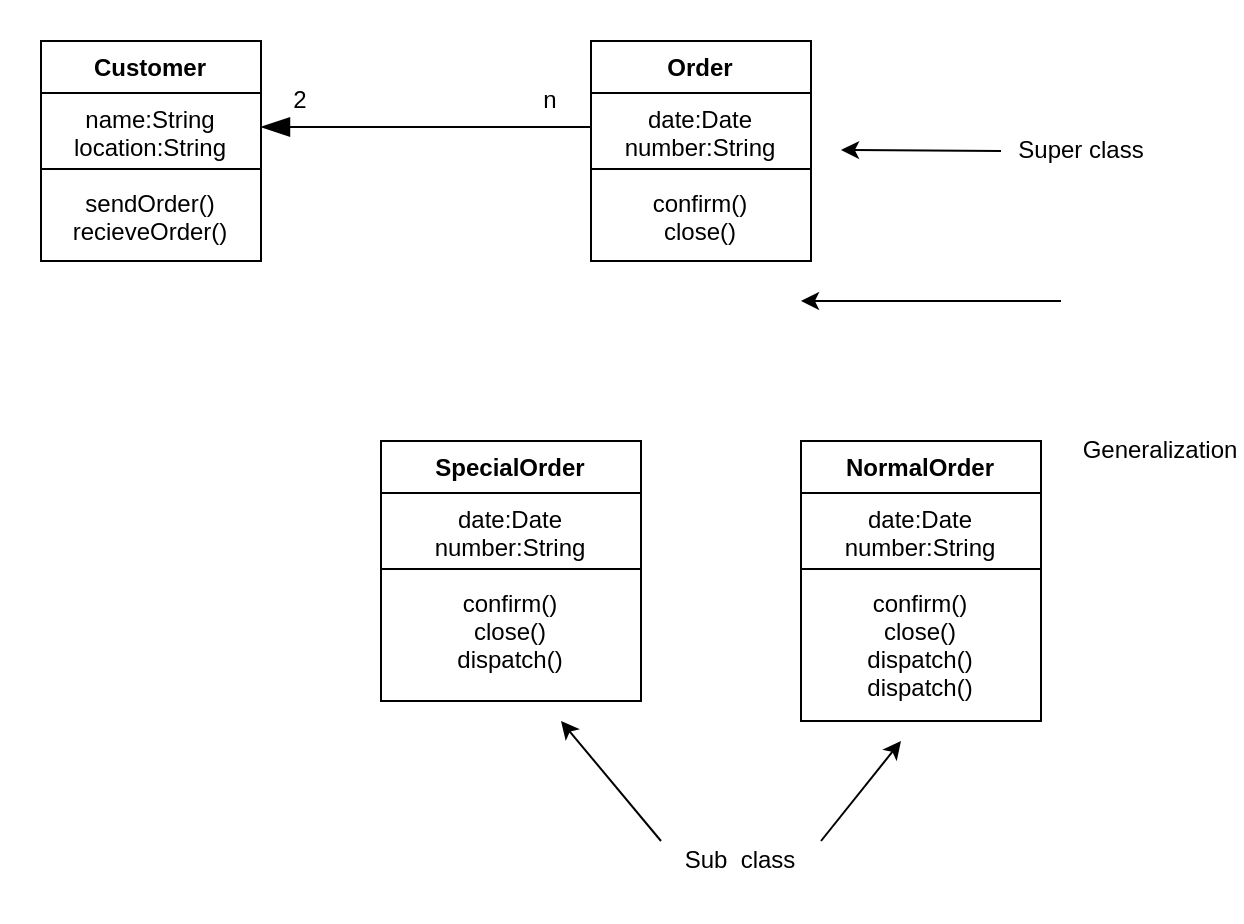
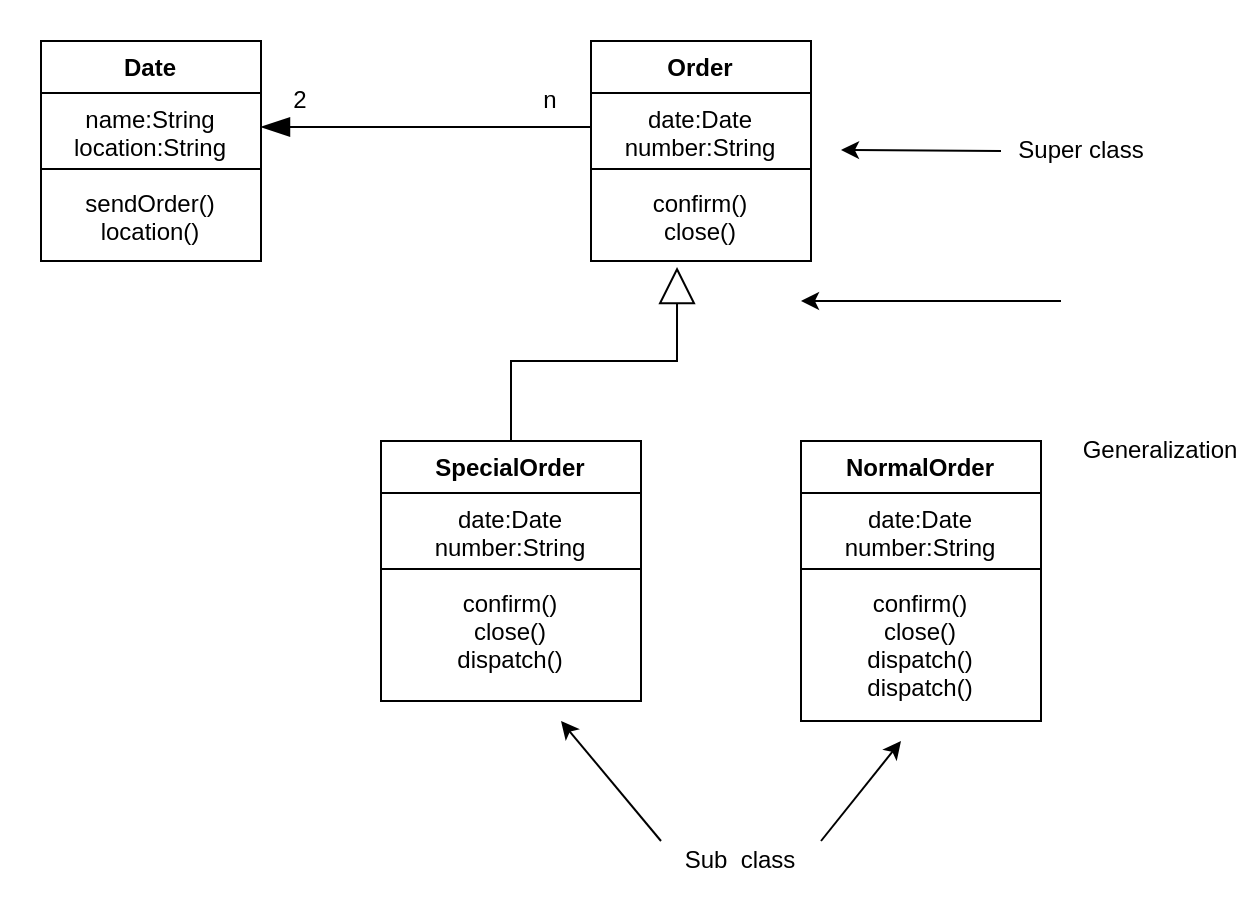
(150, 68) -> (150, 68)
(150, 204) -> (150, 204)
none -> (582, 361)
